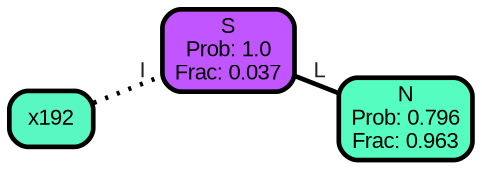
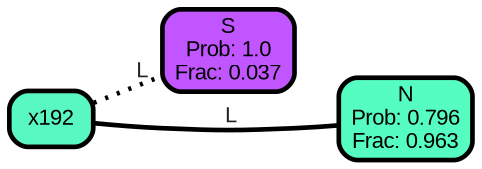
(140, 71) -> (140, 71)
(317, 85) -> (216, 130)
